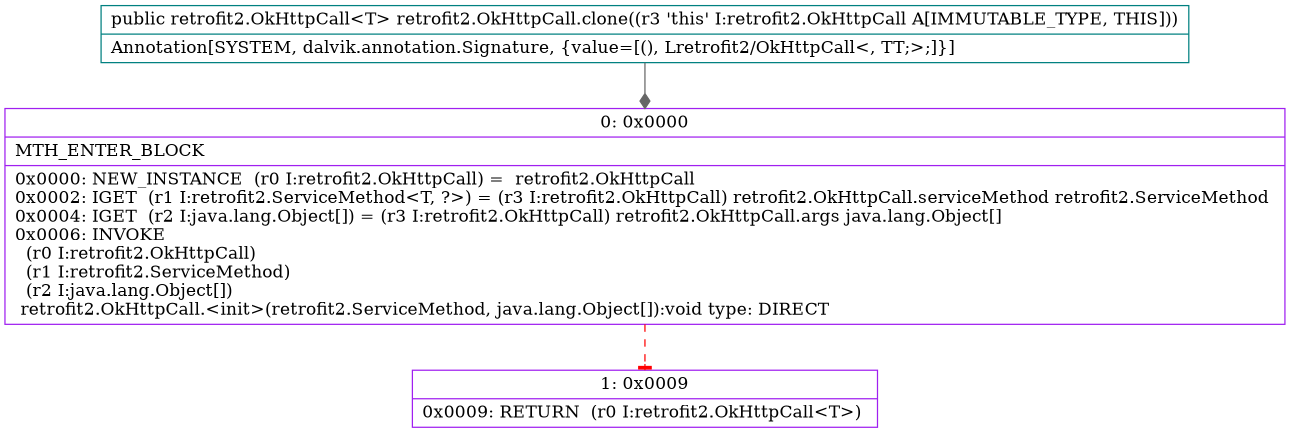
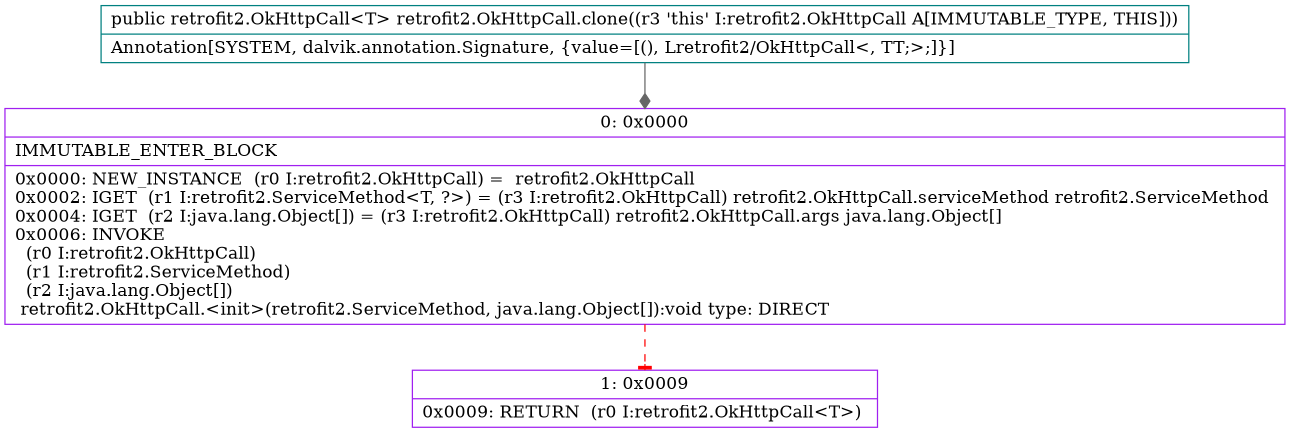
(110, 151) -> (146, 151)
